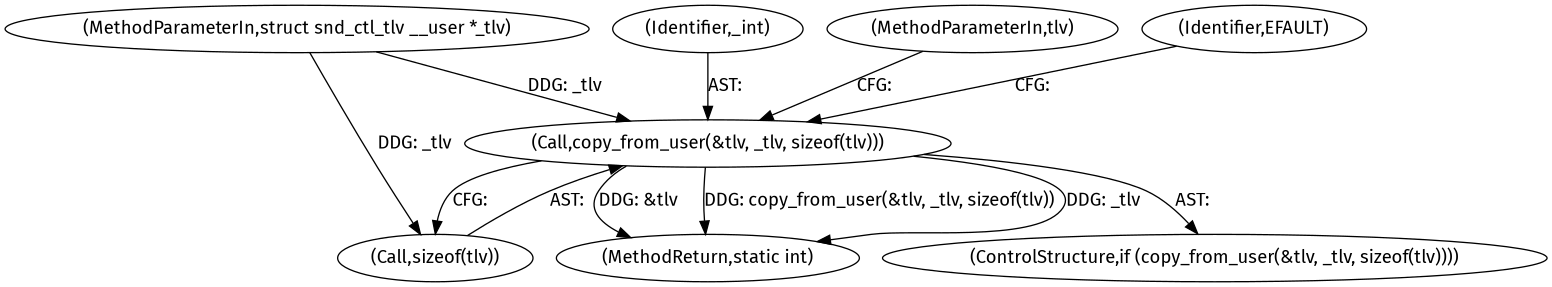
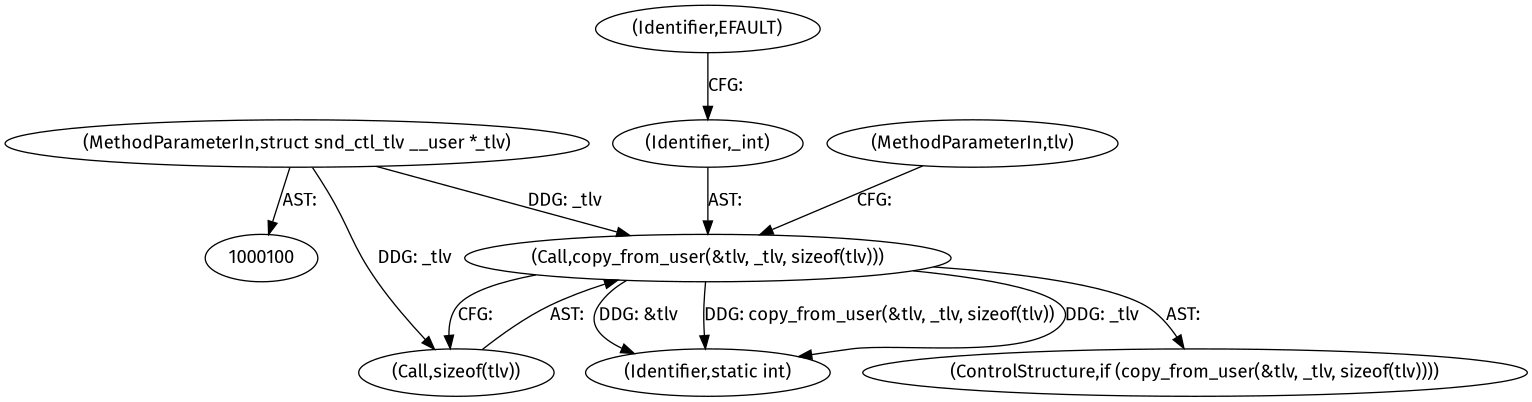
(999, 83) -> (708, 80)
none -> (262, 258)
(708, 258) -> (708, 373)
